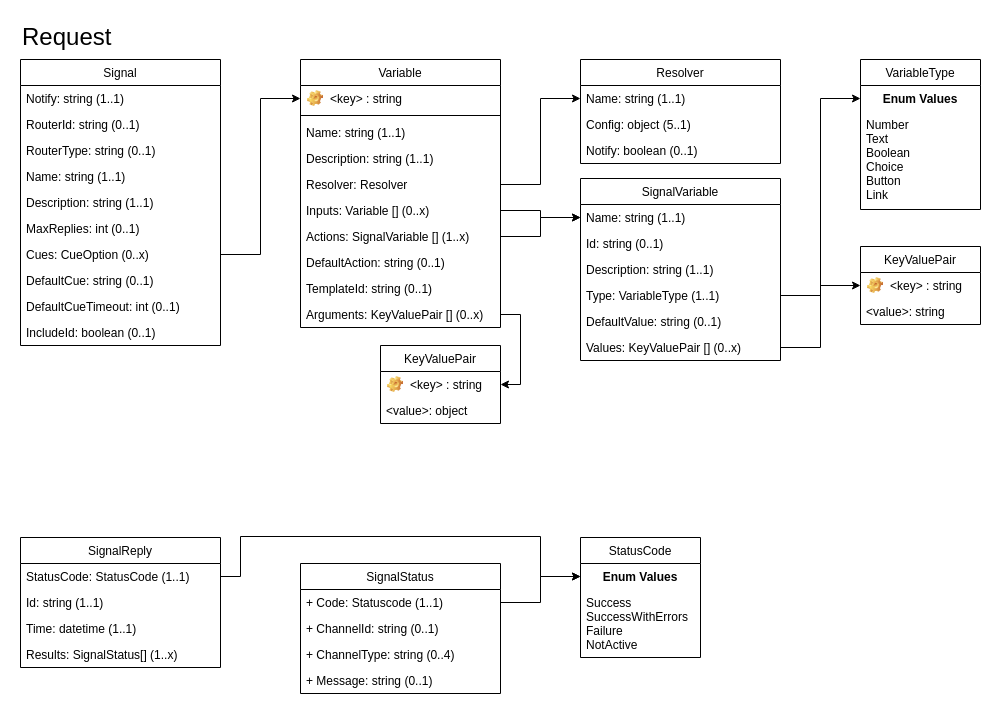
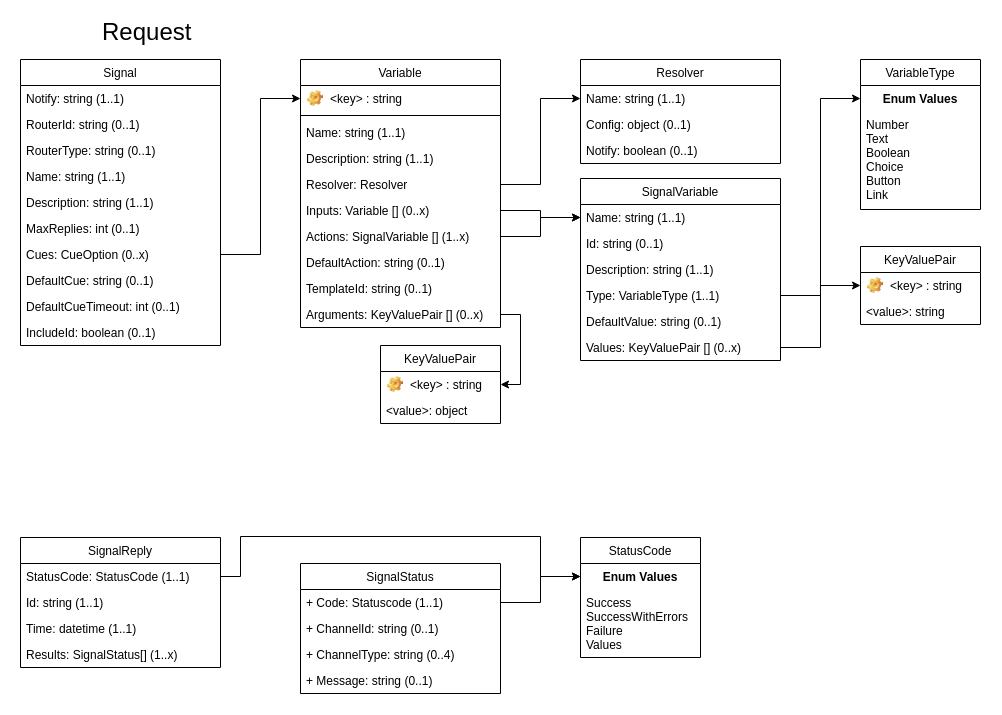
(71, 31) -> (151, 26)
(647, 125) -> (647, 125)
(610, 603) -> (610, 603)
